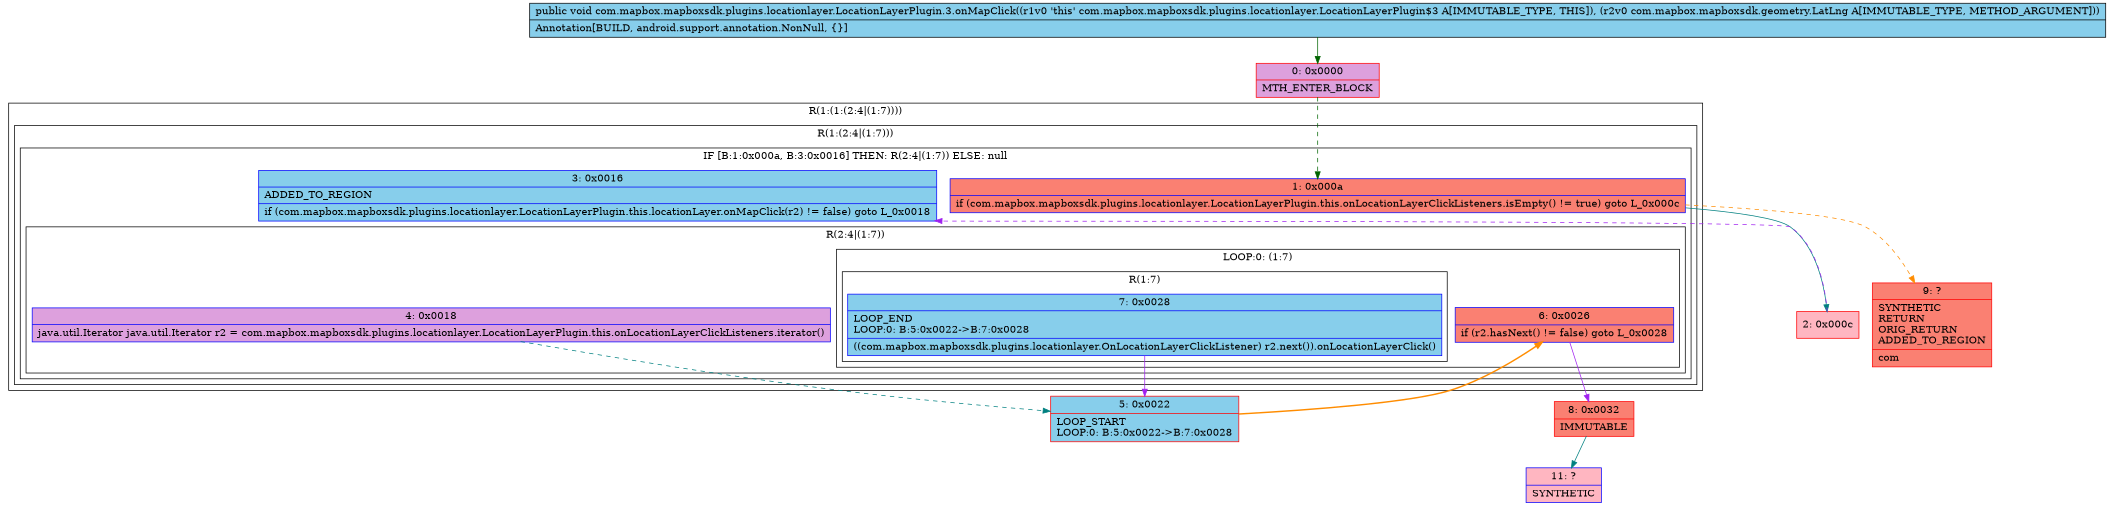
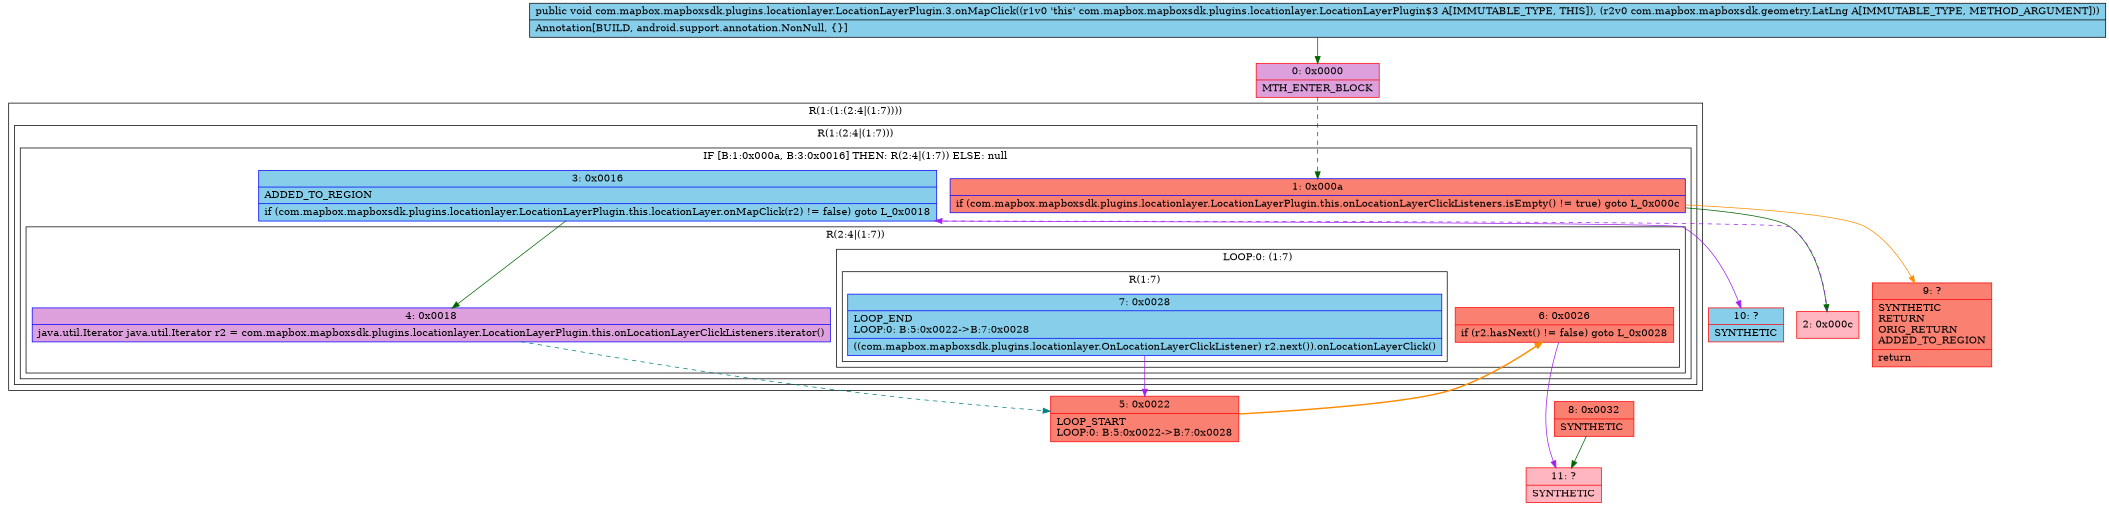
(1810, 215) -> (1810, 215)
(1777, 221) -> (1777, 221)
none -> (512, 262)
(1564, 325) -> (1564, 325)
none -> (1746, 325)
(1889, 358) -> (1895, 358)
(1576, 362) -> (1547, 401)
(1145, 419) -> (1145, 419)
(1594, 427) -> (1592, 427)
(1580, 449) -> (1580, 449)
(1564, 485) -> (1564, 485)
